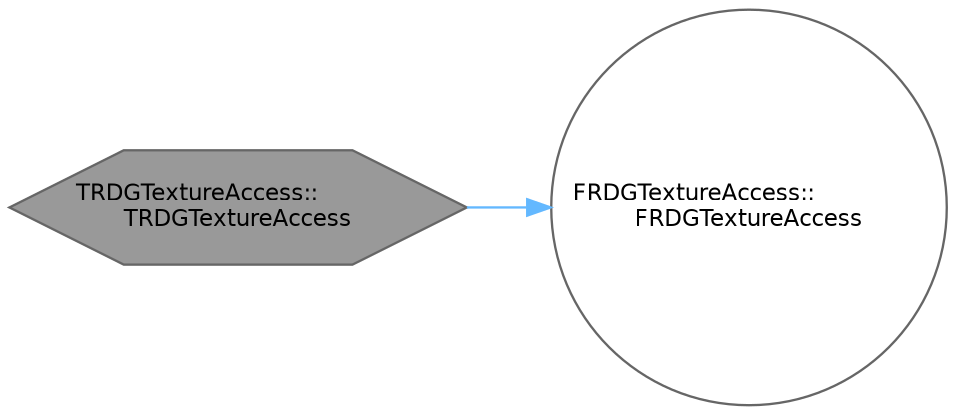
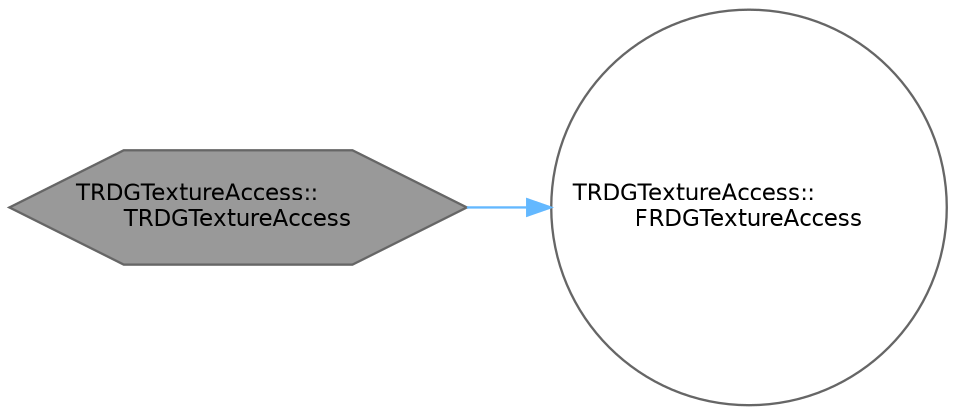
(749, 207) -> (749, 207)
